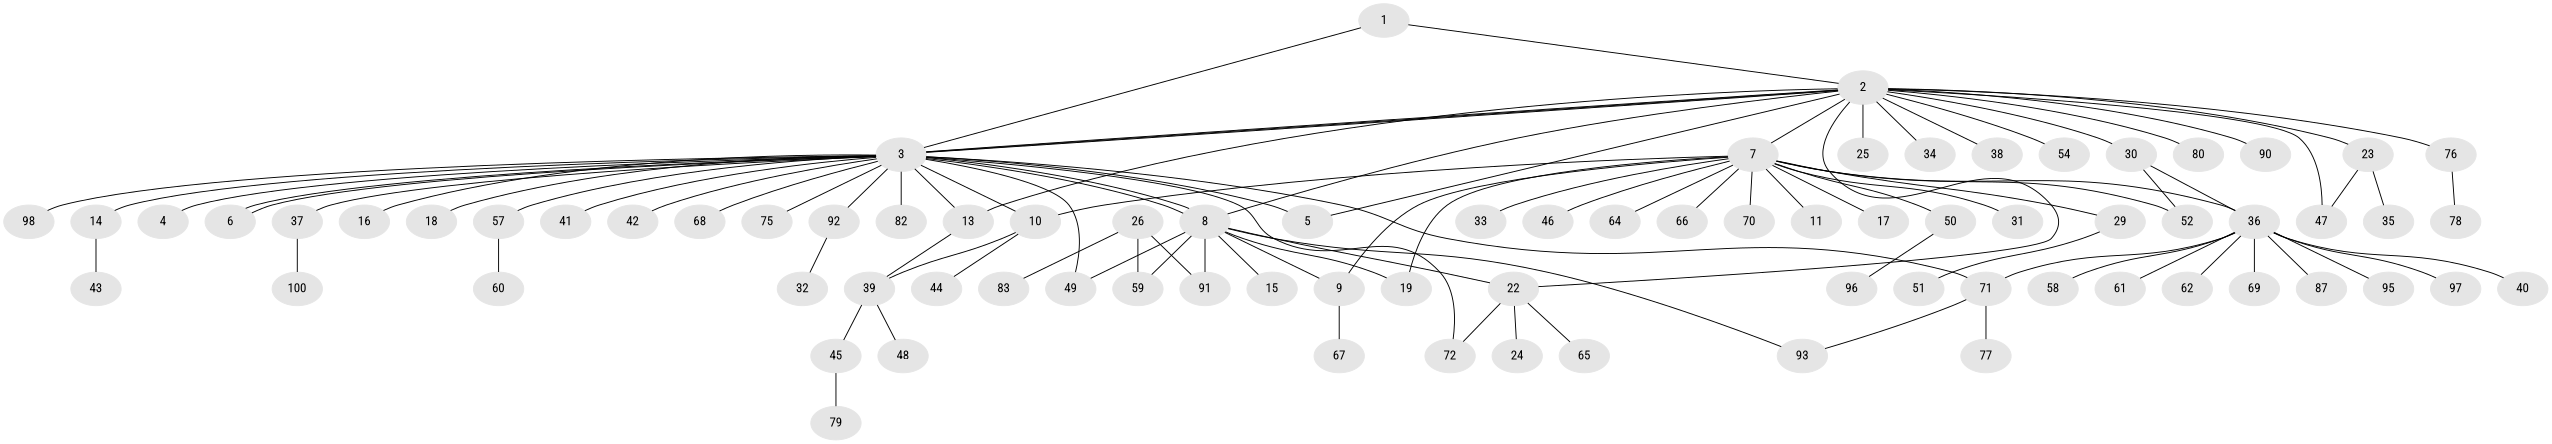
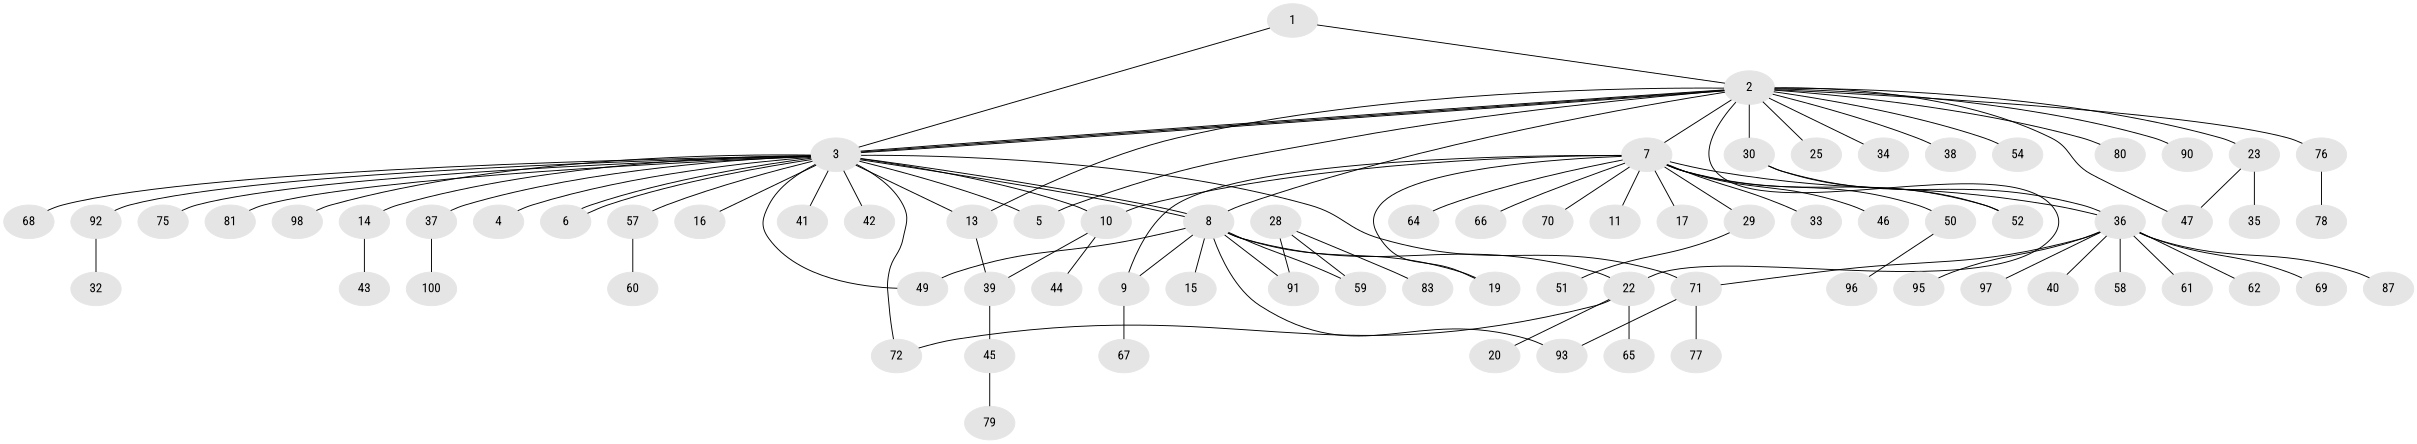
(431, 222) -> none
(901, 222) -> (230, 222)
(1138, 222) -> (1276, 222)
(2018, 222) -> none
(903, 356) -> none
(1517, 356) -> (1495, 356)
